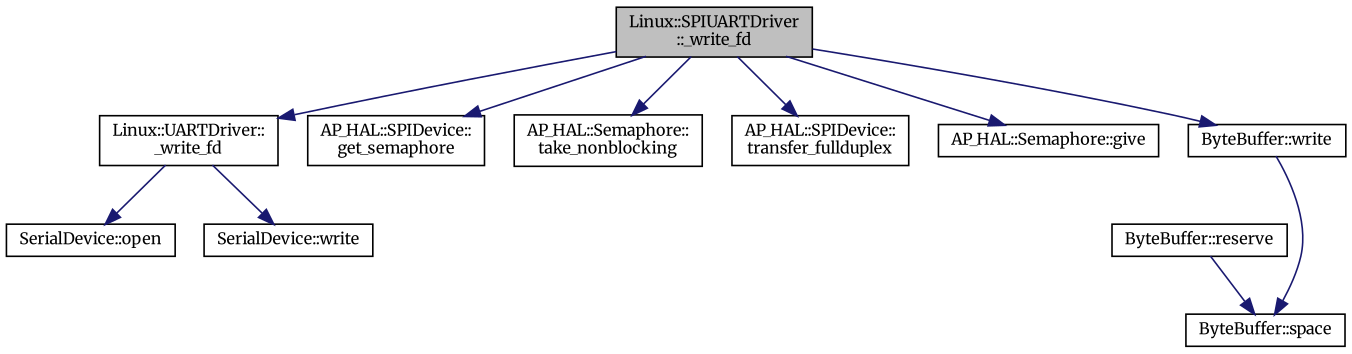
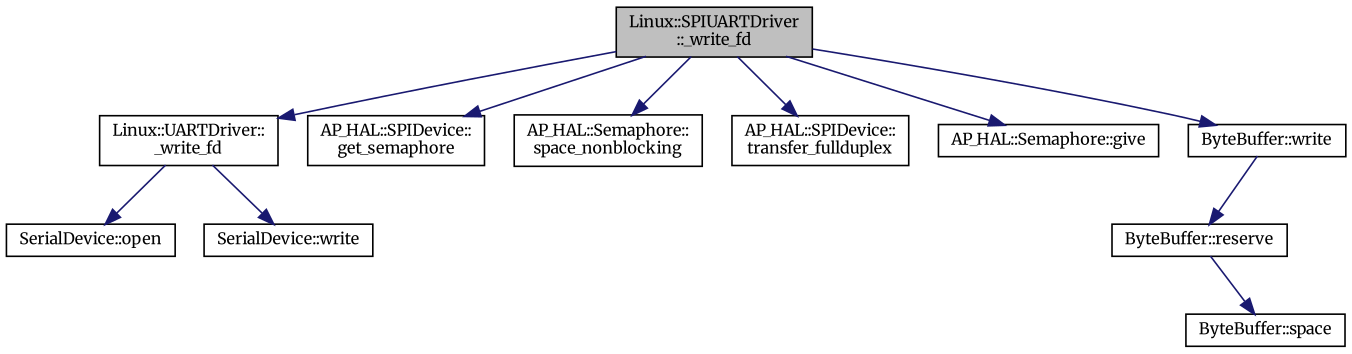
(608, 141) -> (608, 141)
(1302, 228) -> (1238, 184)
